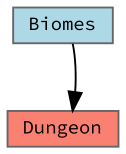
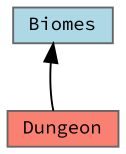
(75, 68) -> (51, 87)
